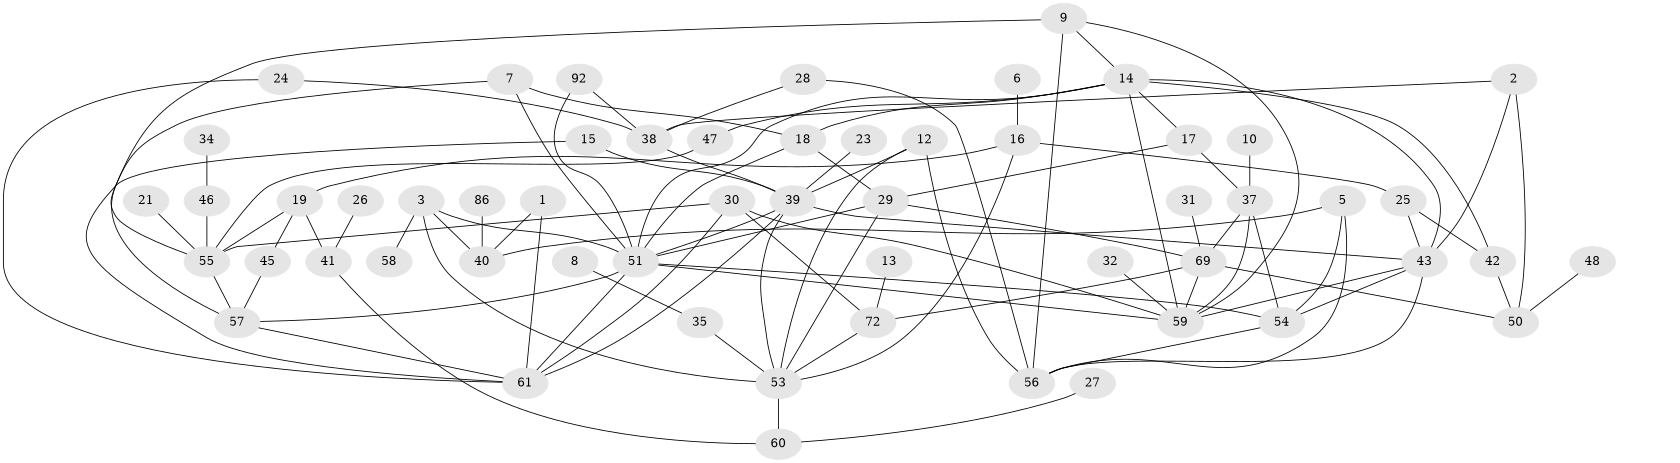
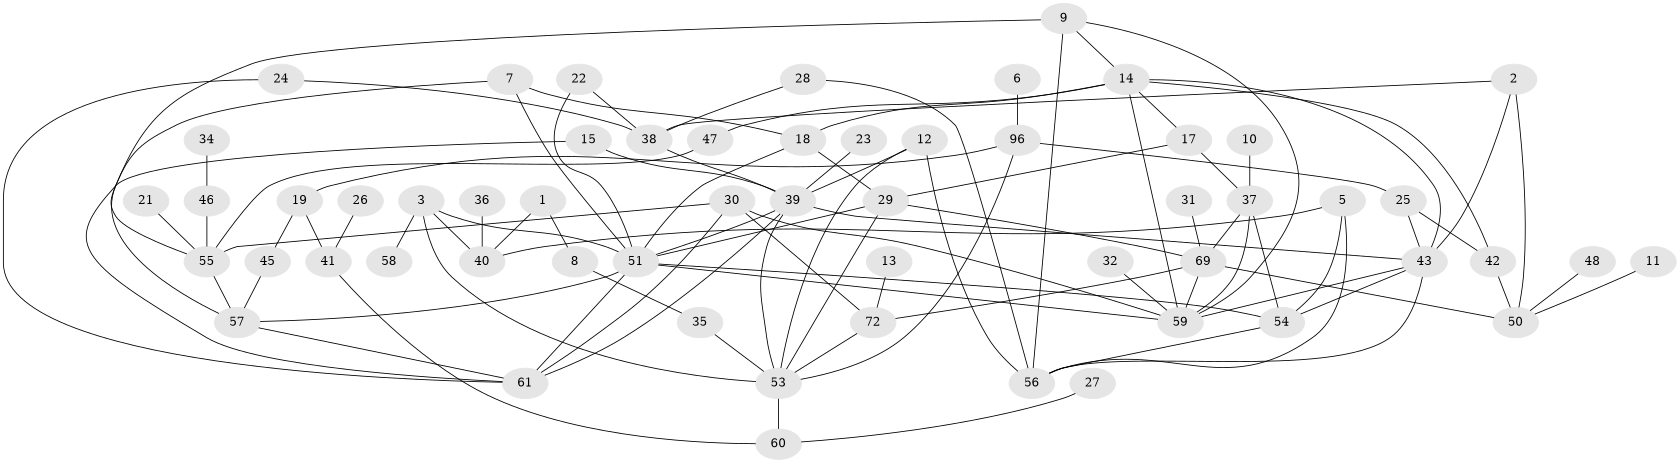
(579, 79) -> (579, 79)
(841, 102) -> none
(1018, 140) -> (1018, 140)
(482, 201) -> (482, 201)
(253, 231) -> none
none -> (1653, 262)
(534, 288) -> (558, 230)
